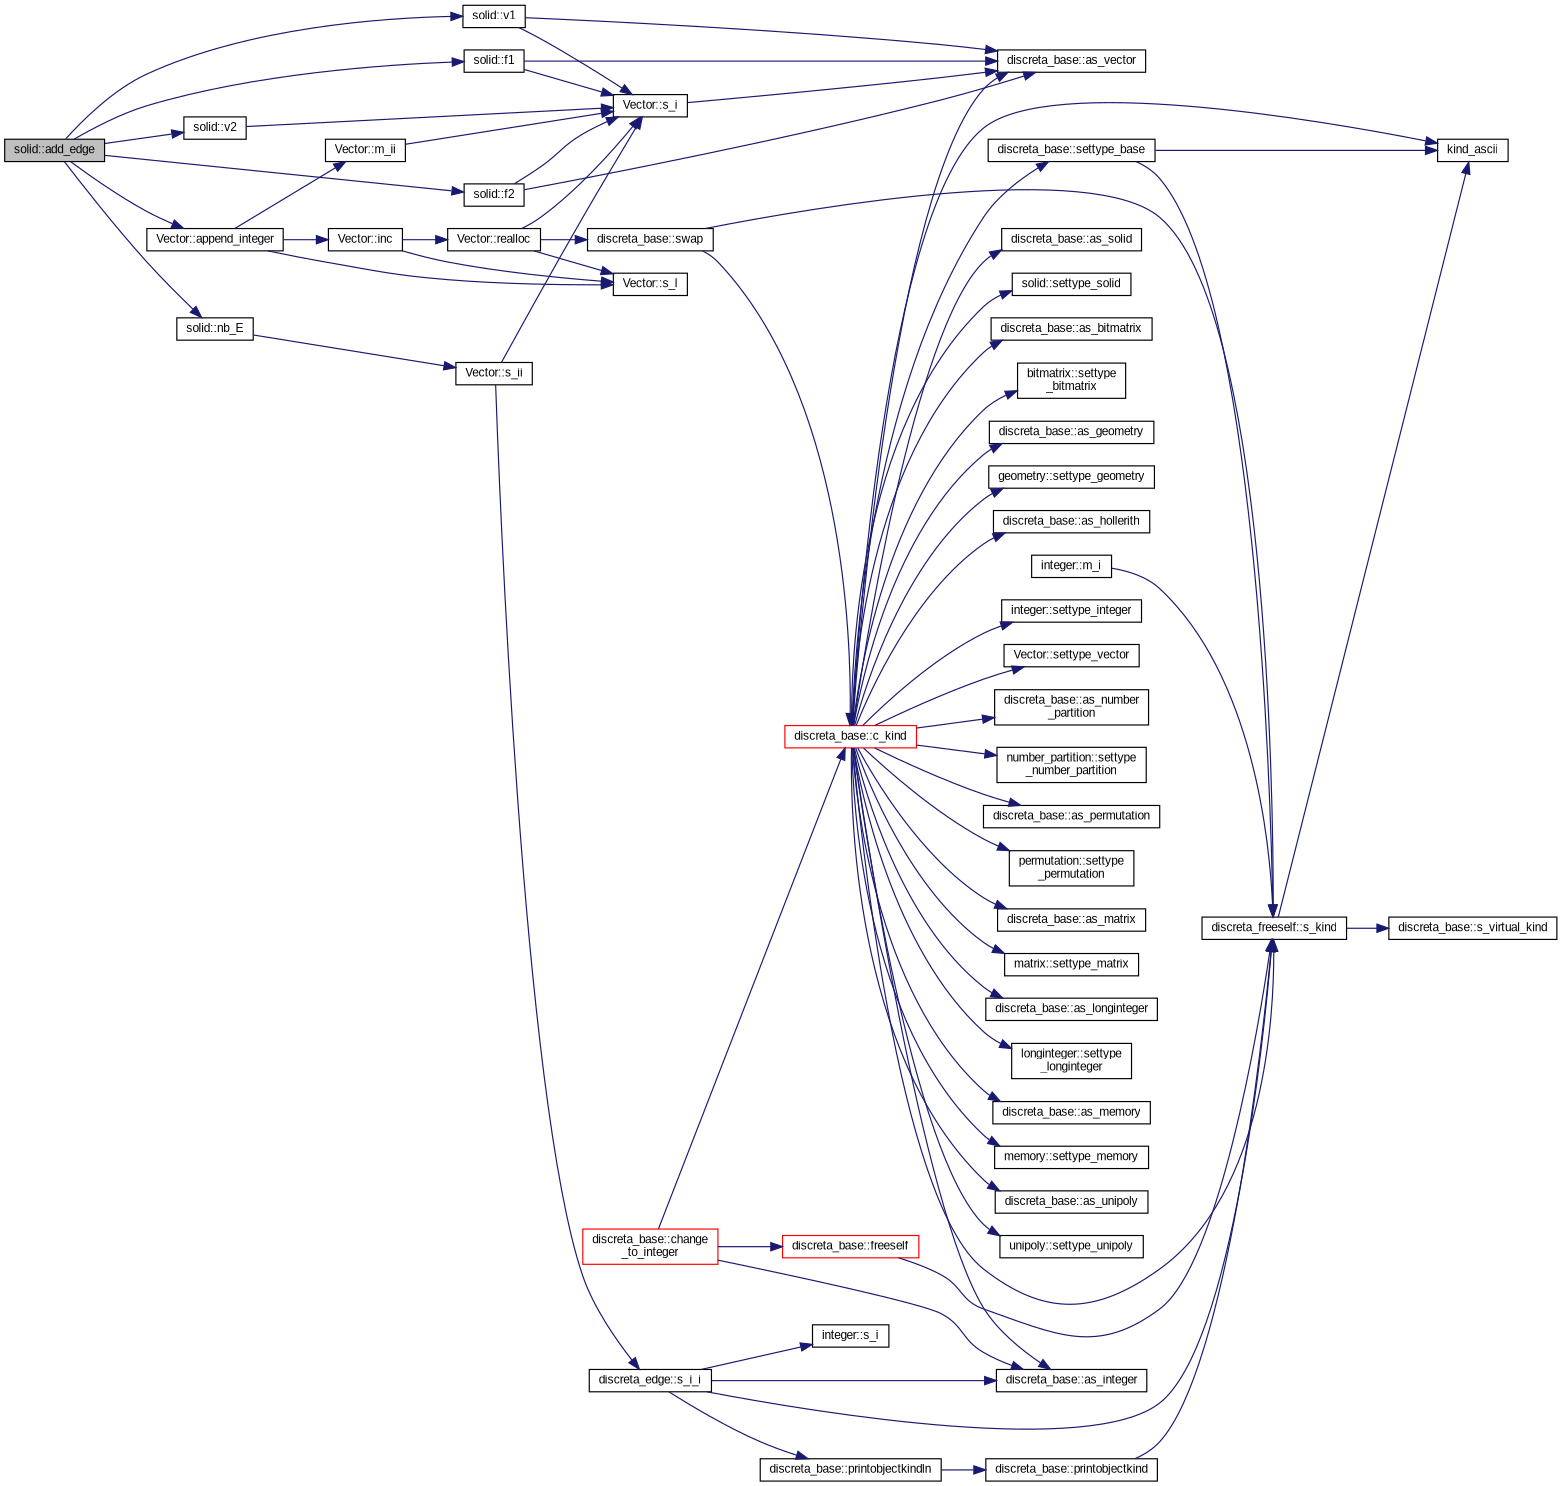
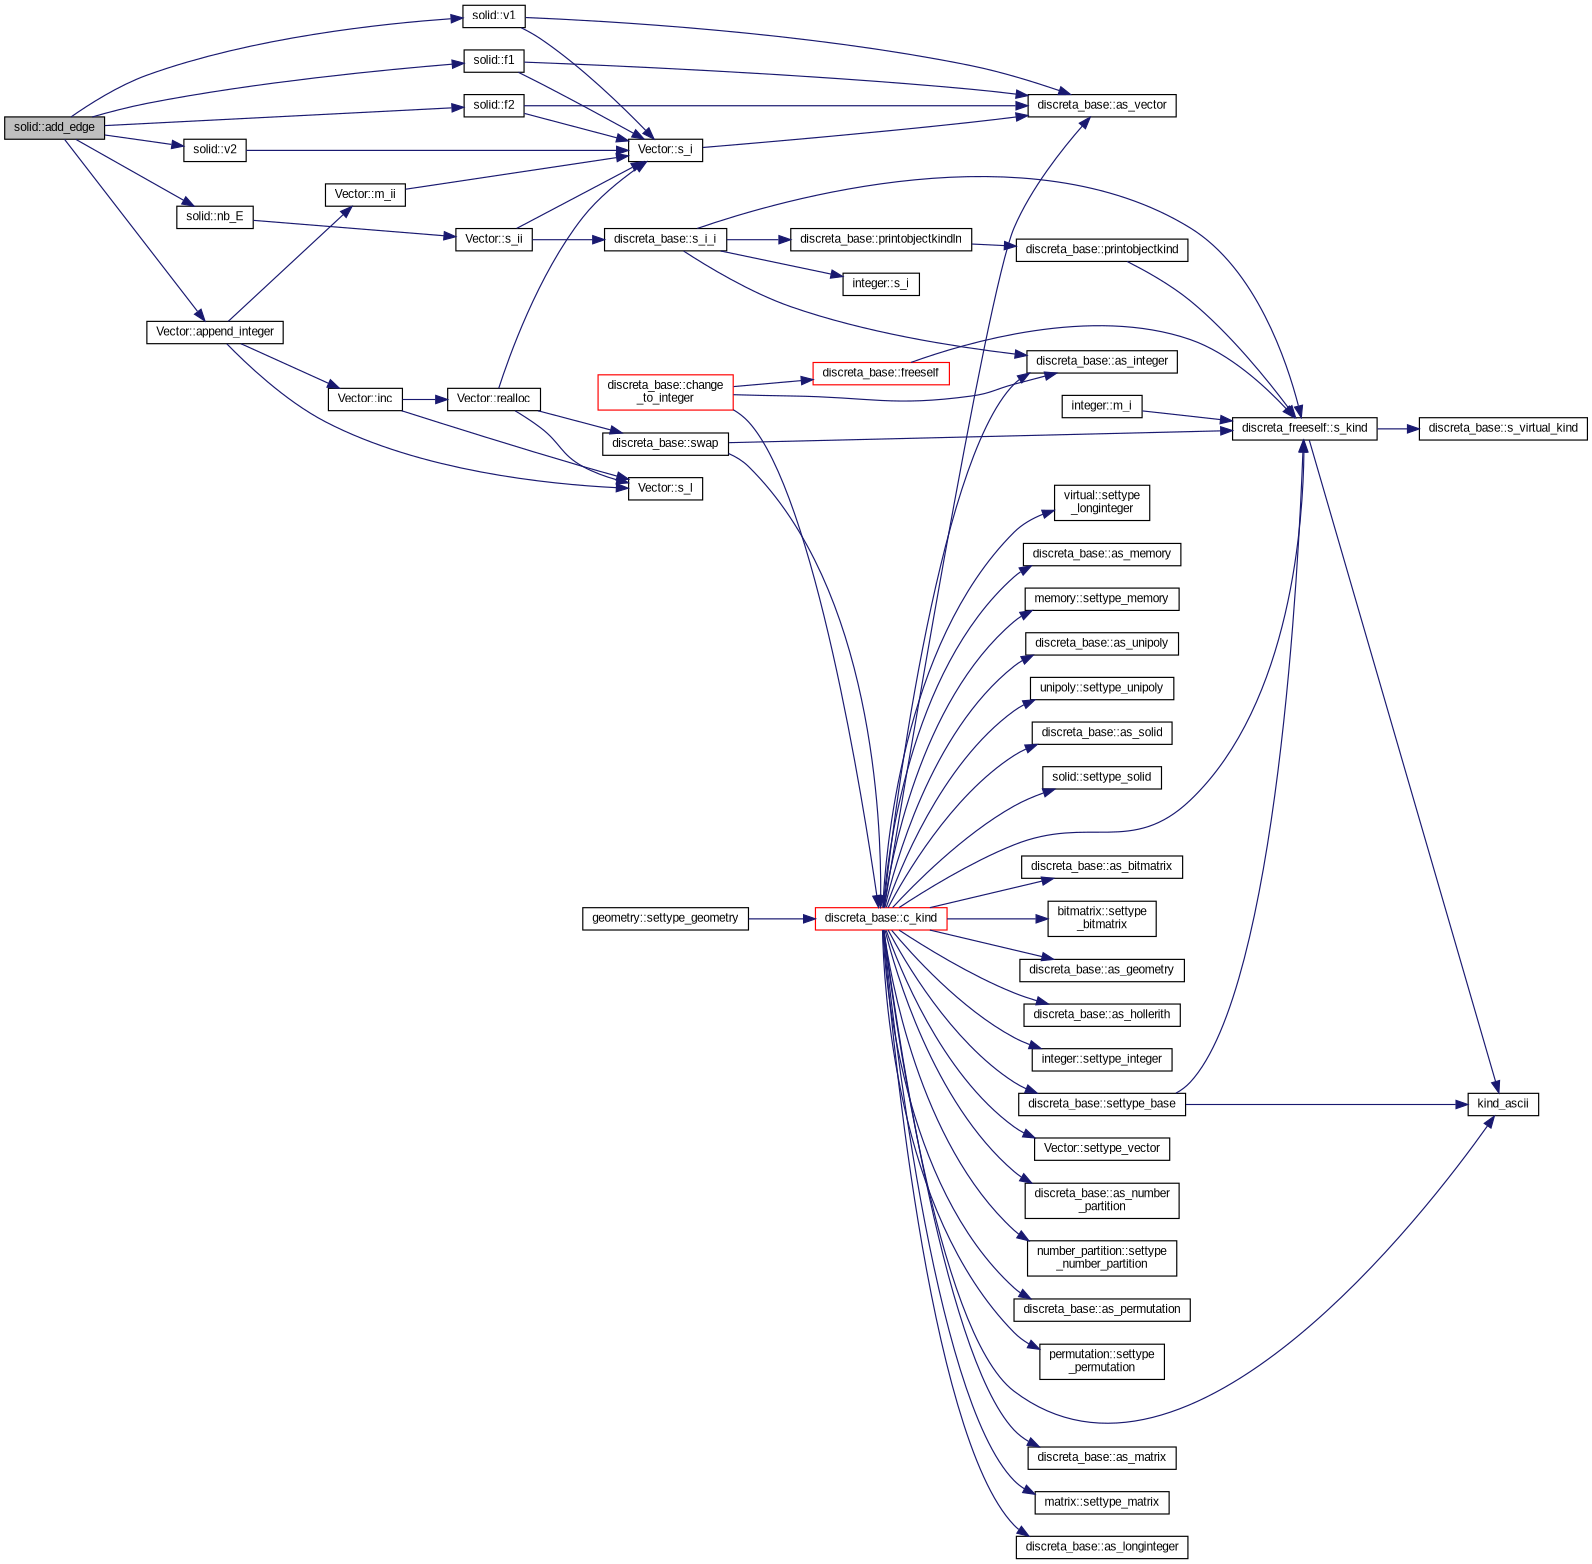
(905, 598) -> (776, 919)
(1072, 1061) -> (1102, 503)
(650, 1381) -> (666, 240)
